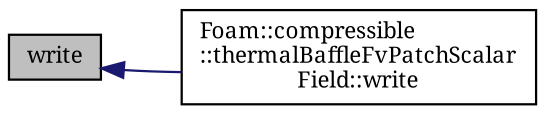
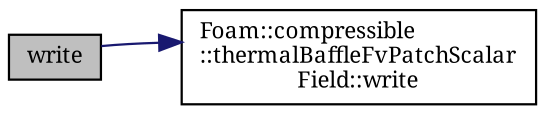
(153, 71) -> (130, 44)
